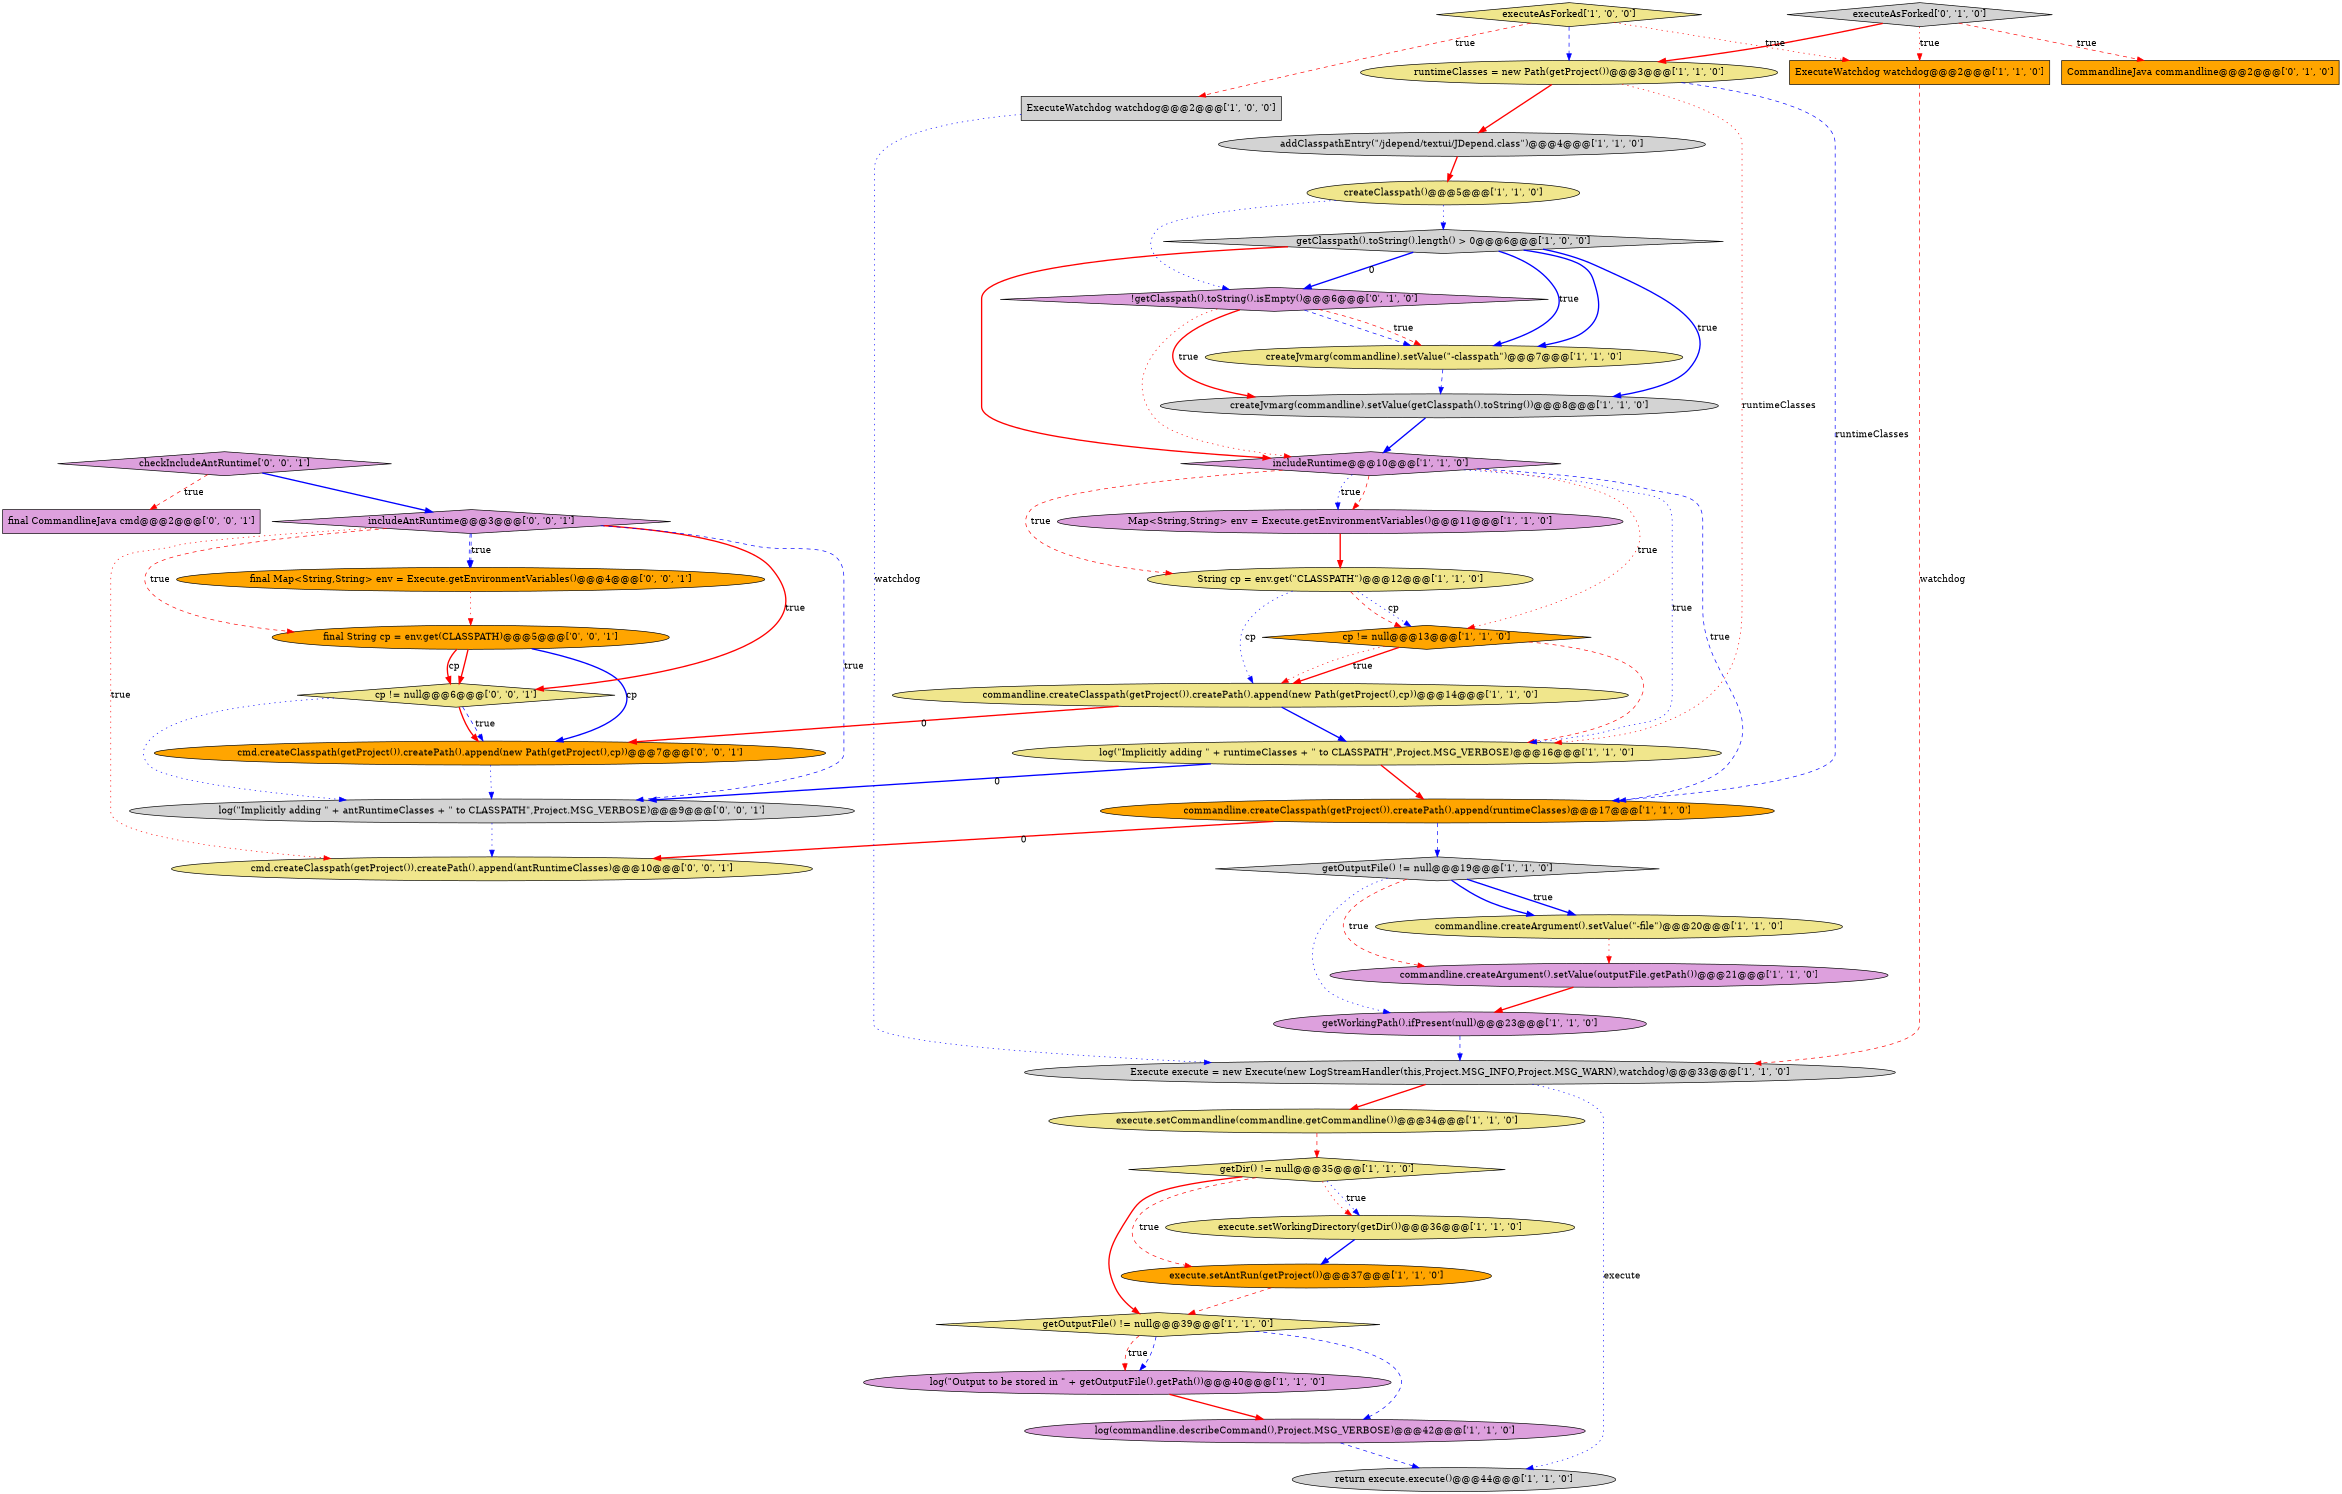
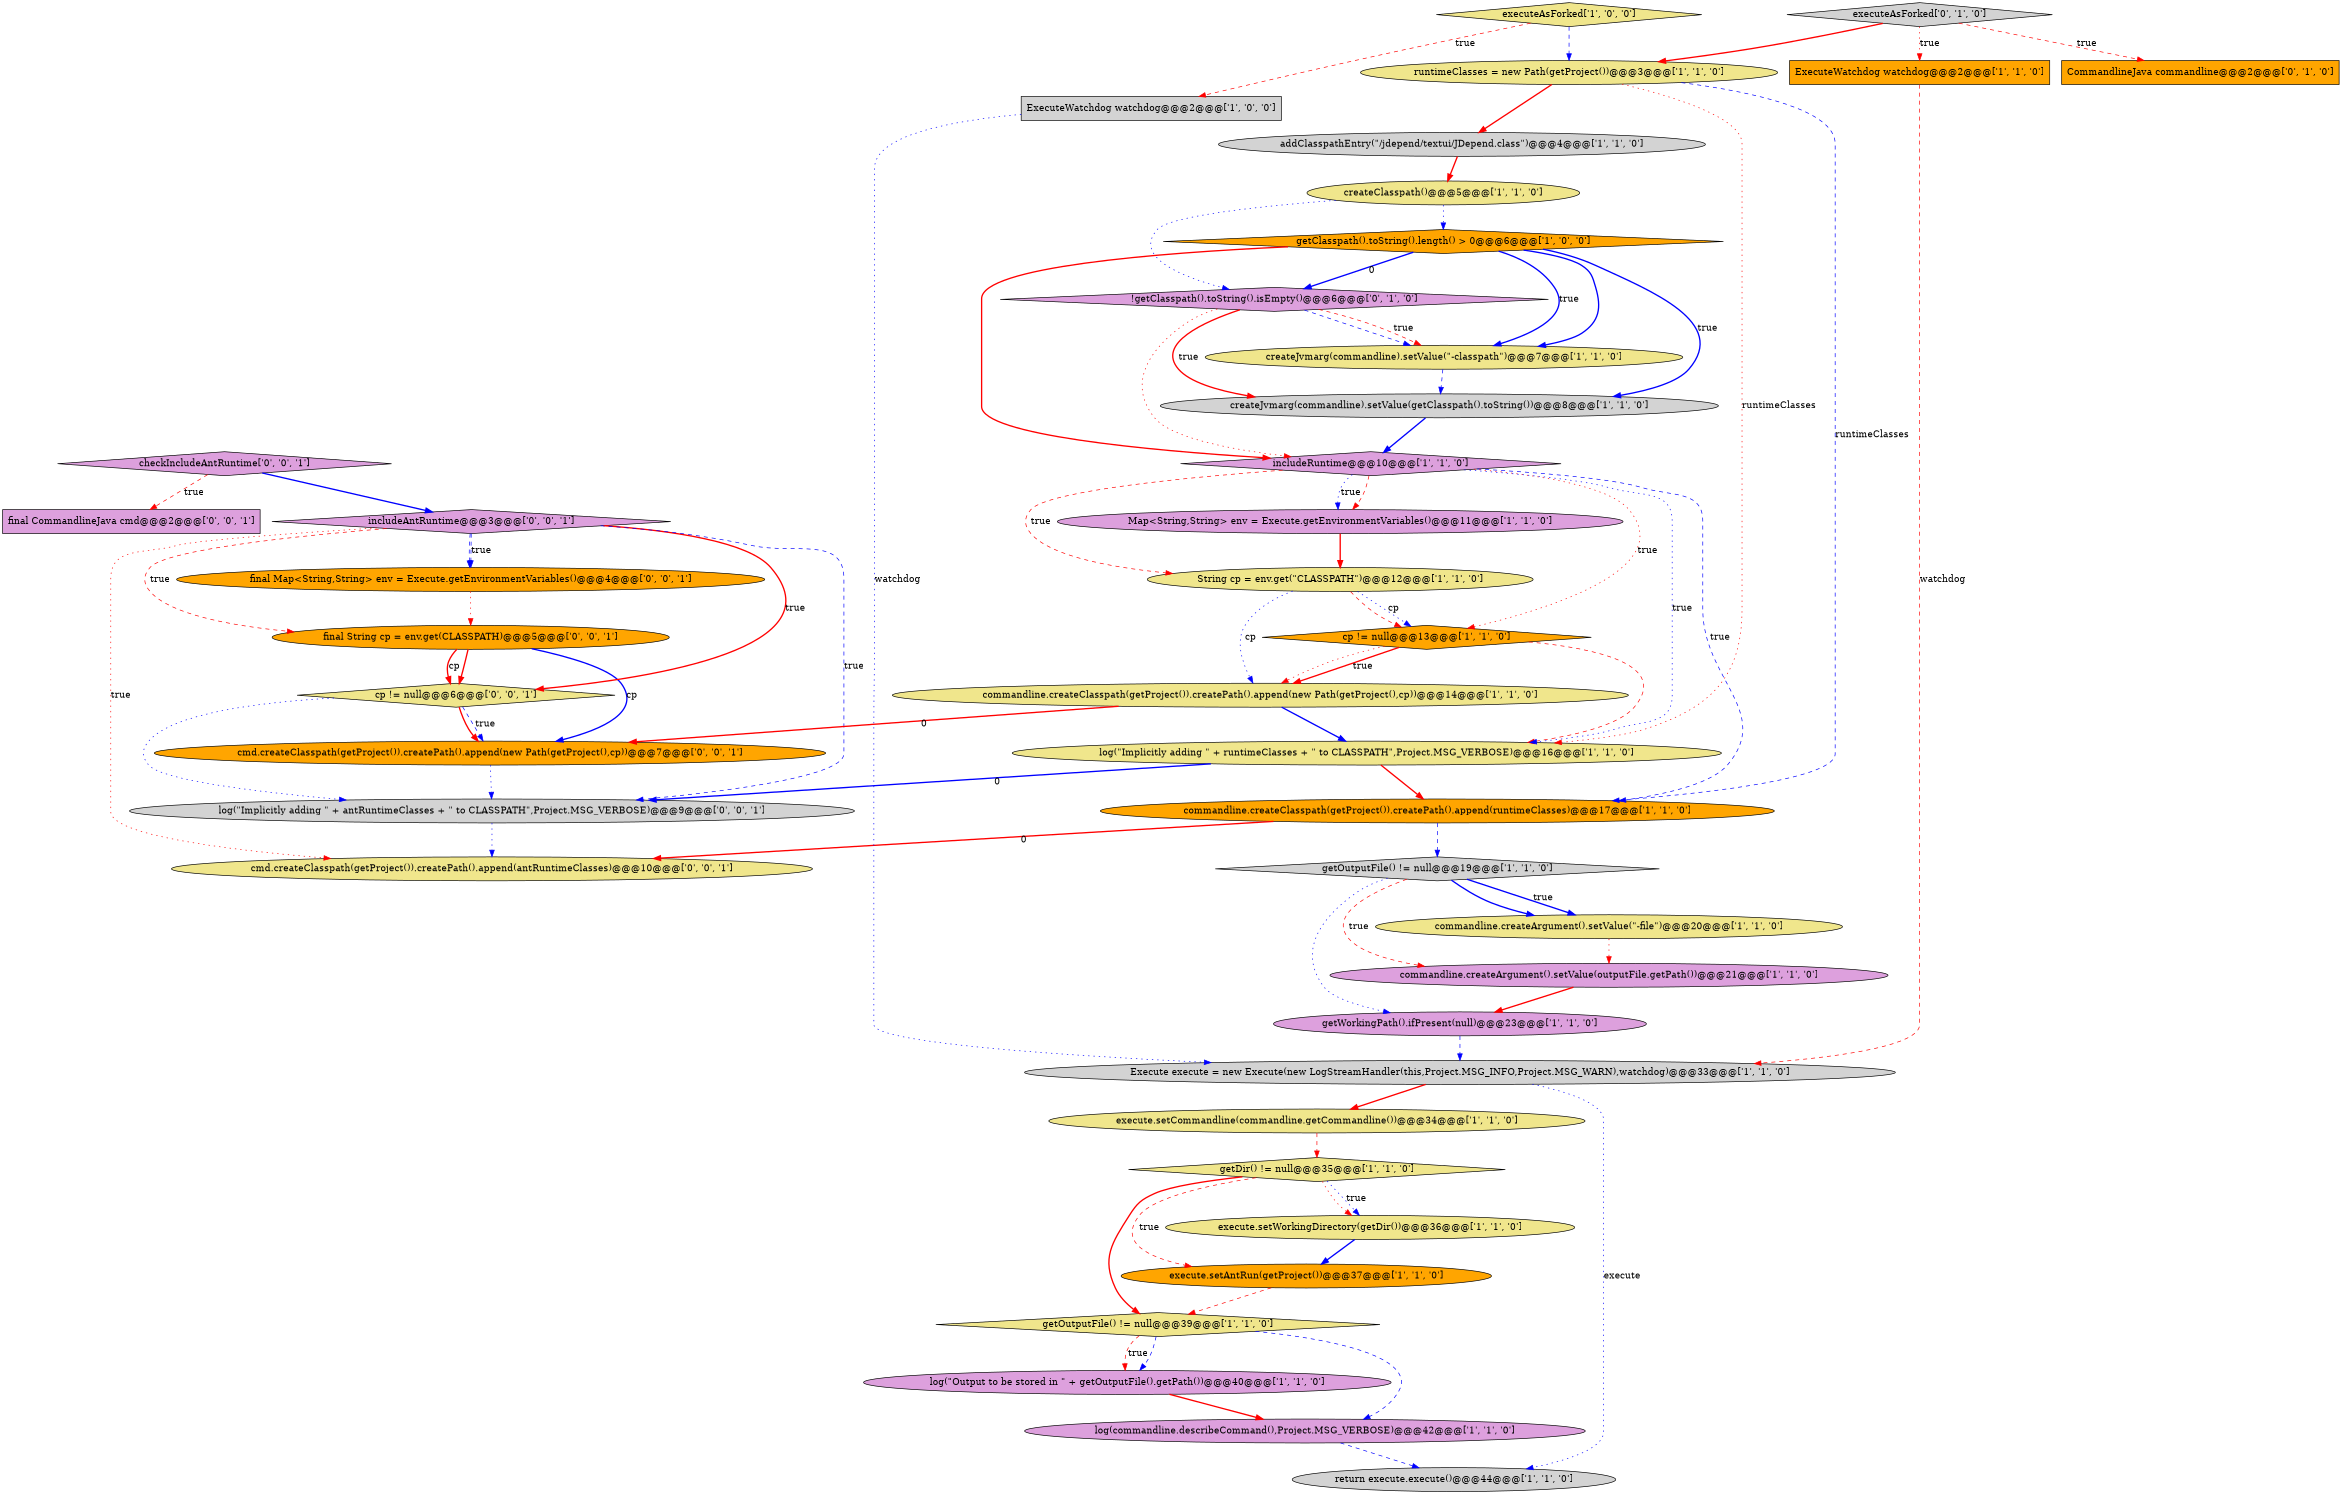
(1728, 41) -> none
(1443, 241) -> (1443, 241)
